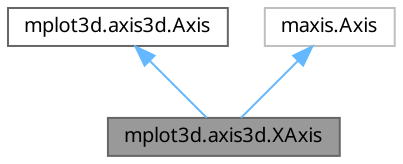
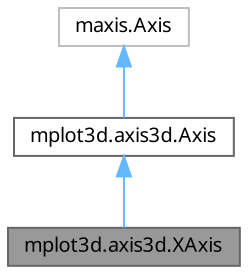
(269, 89) -> (124, 92)
